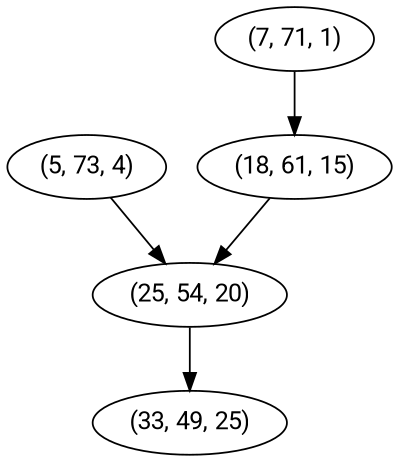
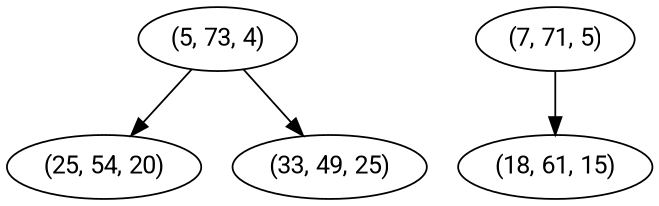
(295, 39) -> (555, 39)
(248, 224) -> none
(190, 350) -> (267, 96)
